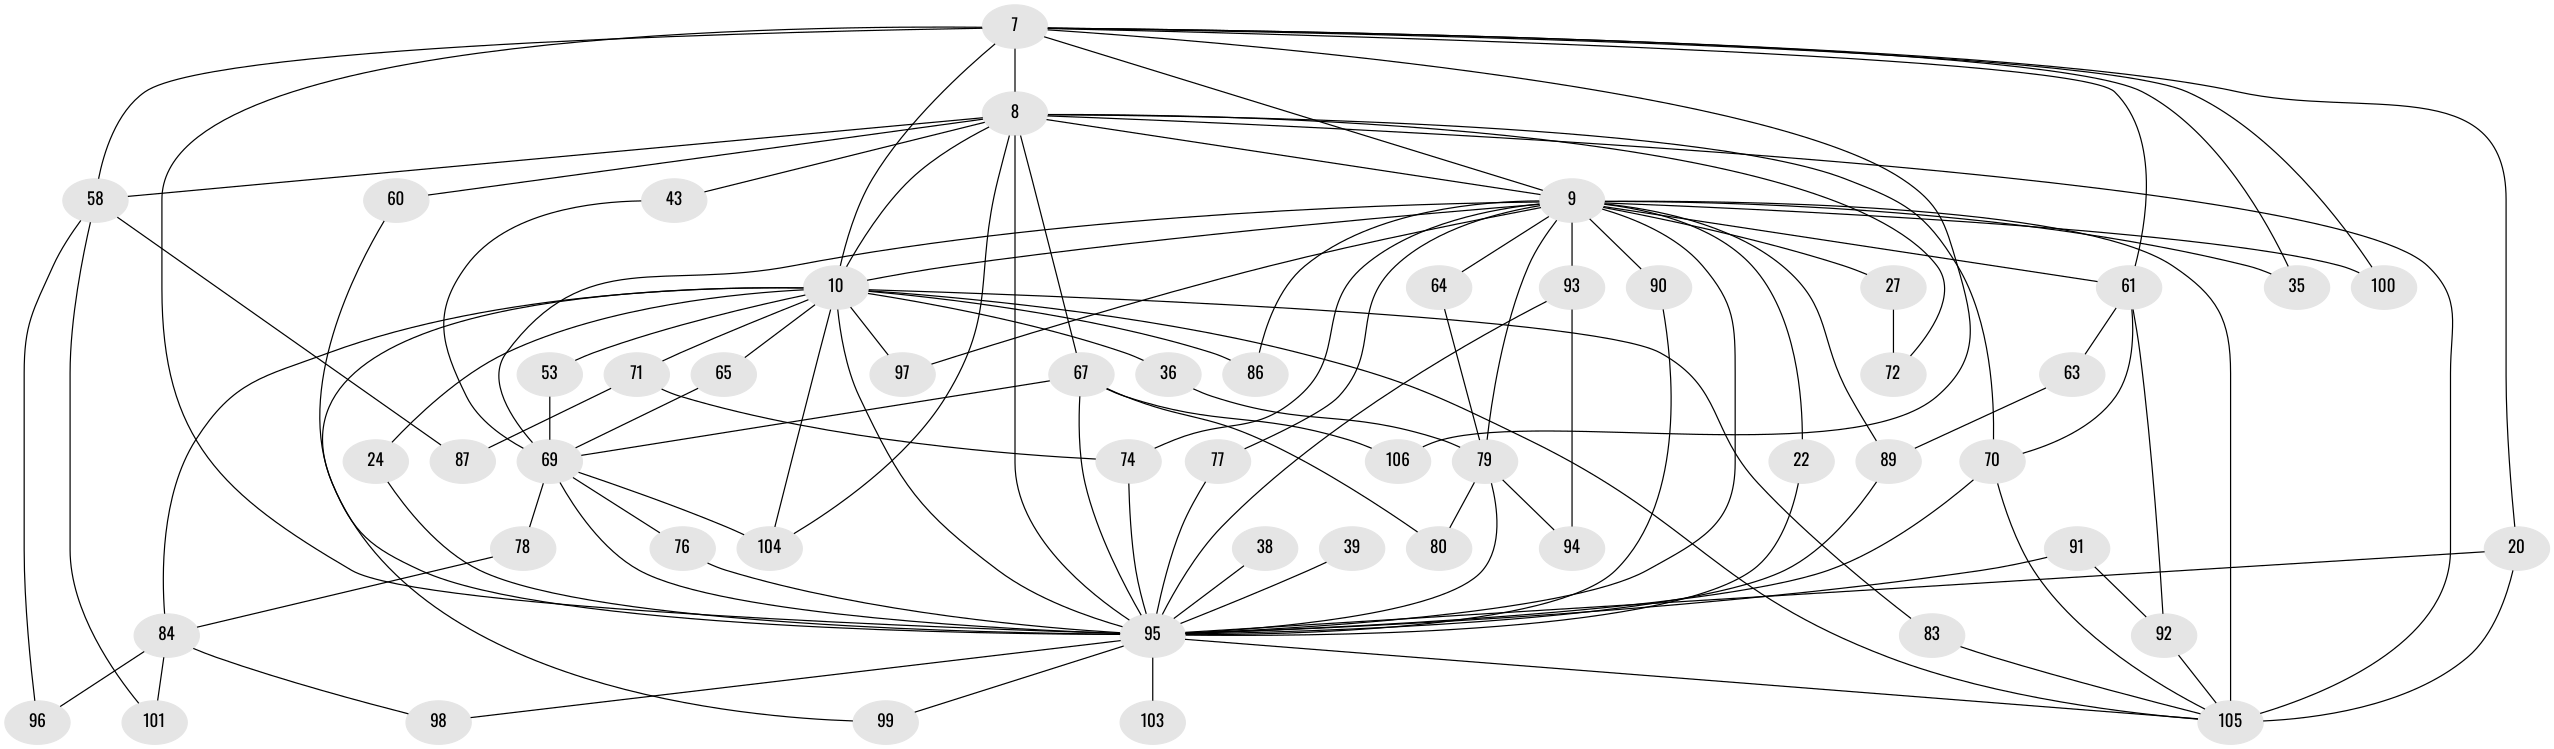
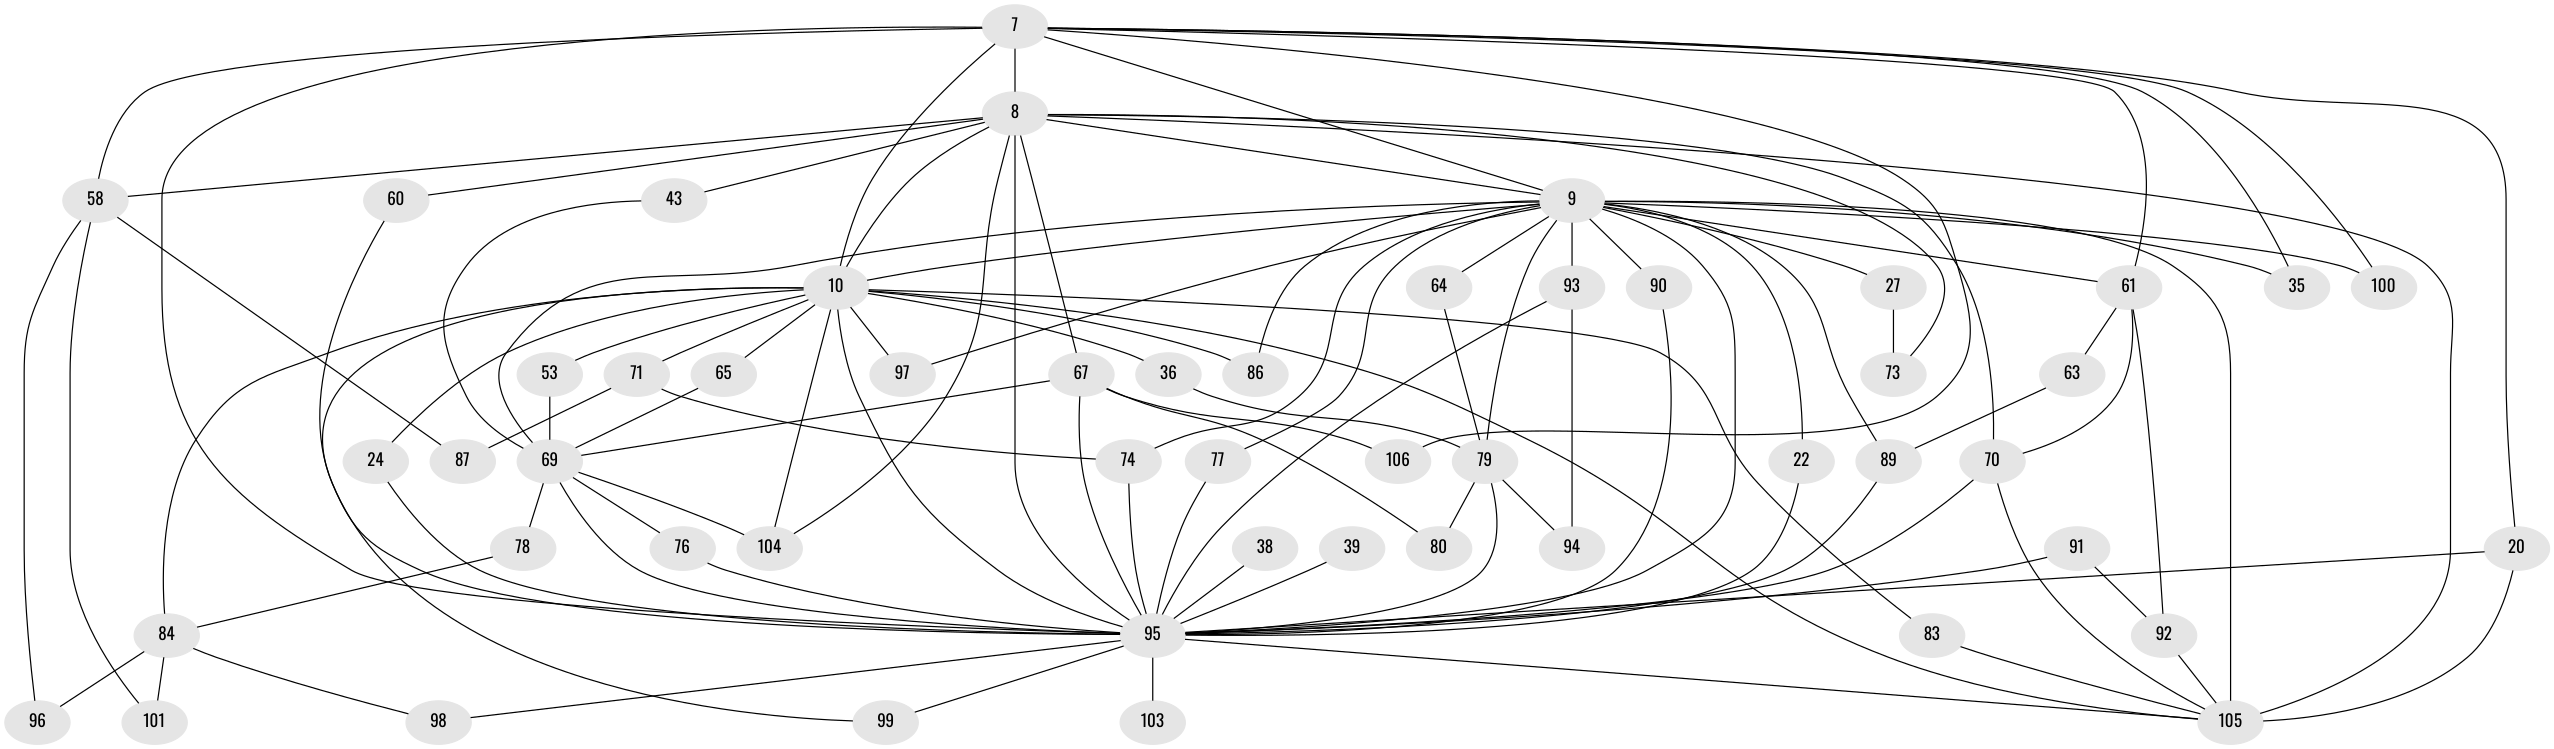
(1893, 375) -> (1893, 375)
